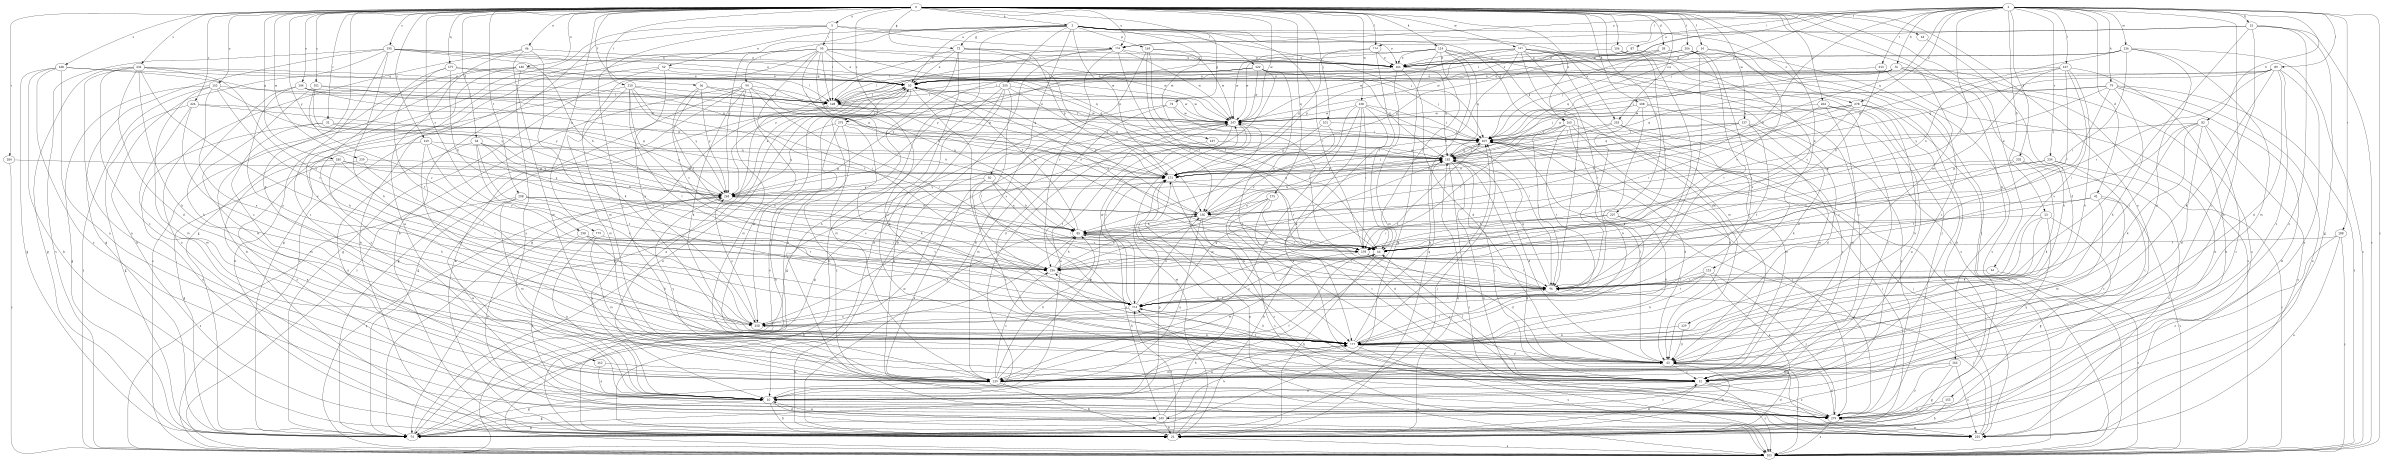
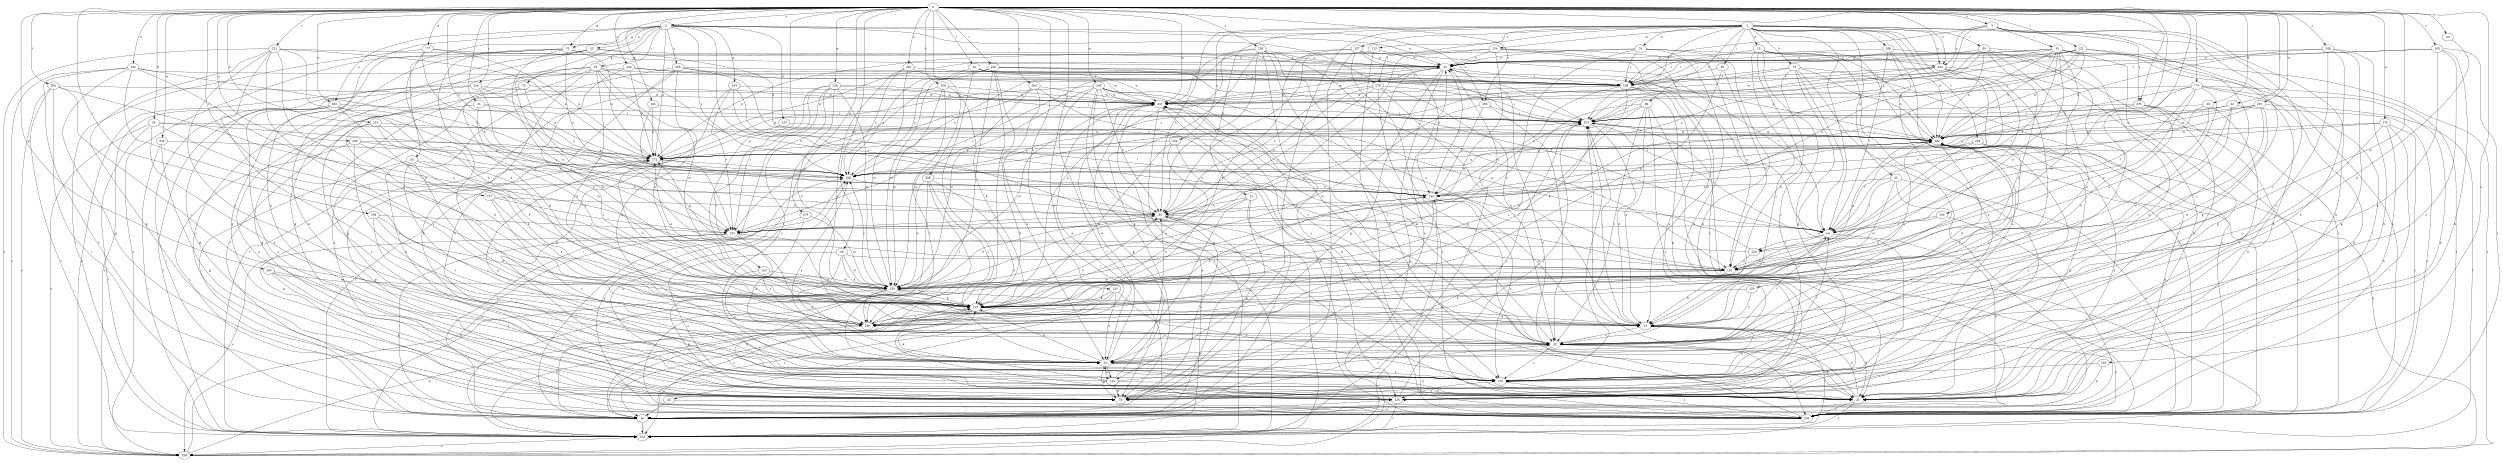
(1155, 76) -> (1689, 56)
none -> (2161, 131)
(1375, 159) -> (1791, 240)
(9, 160) -> none
